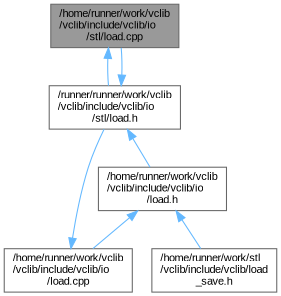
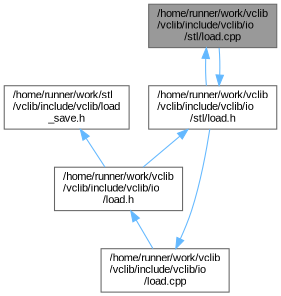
(115, 107) -> (213, 107)
(191, 234) -> (96, 153)
